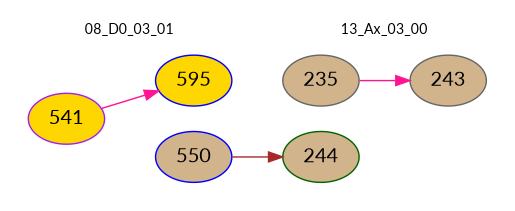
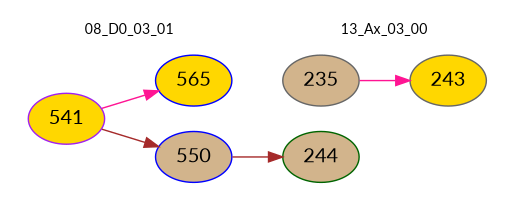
(194, 81) -> (194, 81)
(448, 81) -> (448, 81)
none -> (123, 136)
